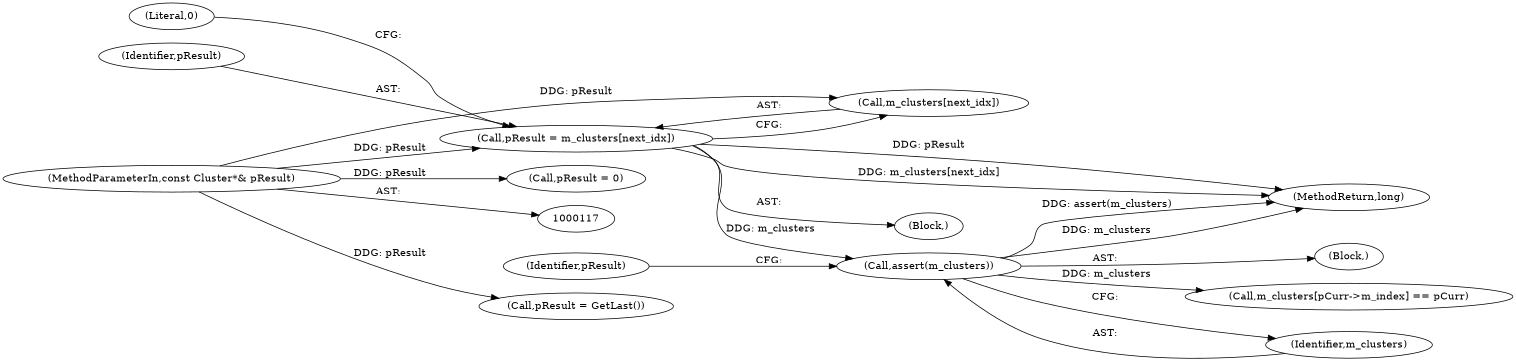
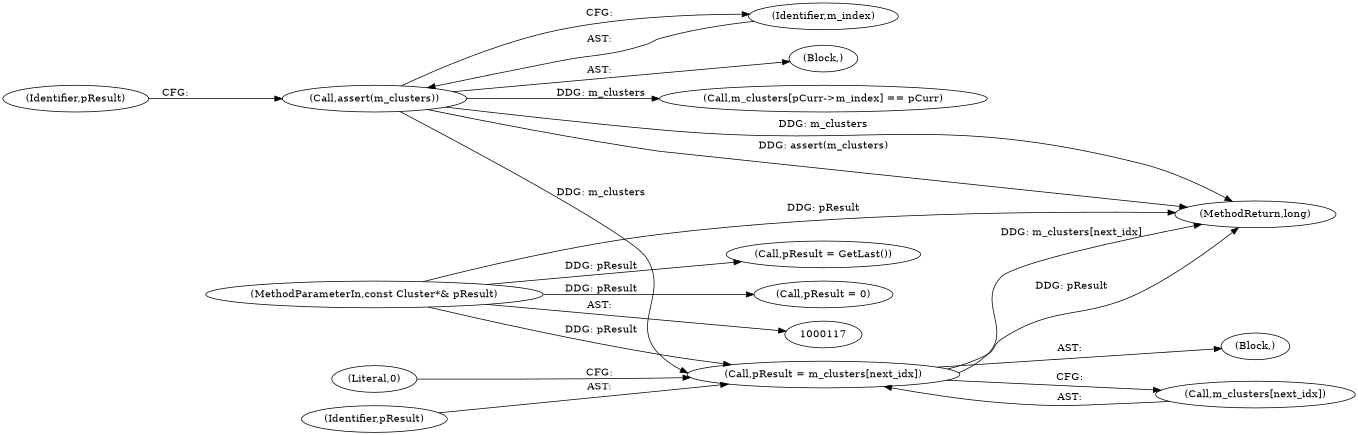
(522, 108) -> (793, 222)
(734, 239) -> (582, 212)
(1349, 345) -> (823, 16)
